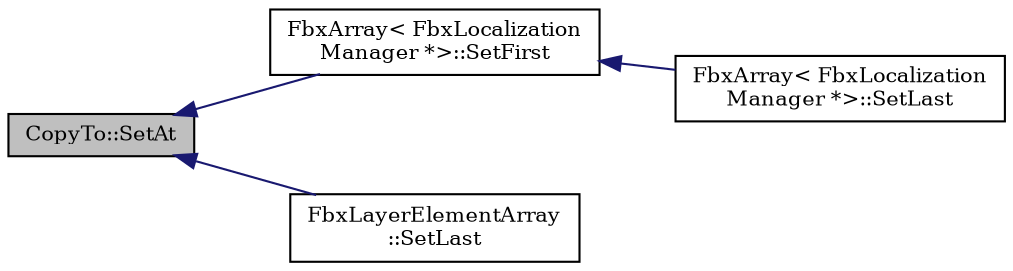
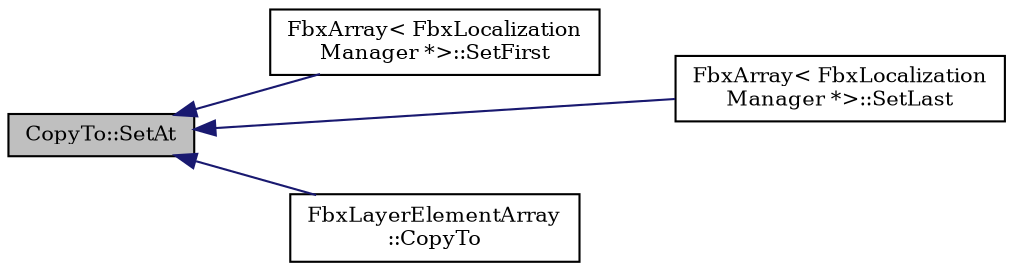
(648, 67) -> (445, 114)
(435, 228) -> (435, 228)
